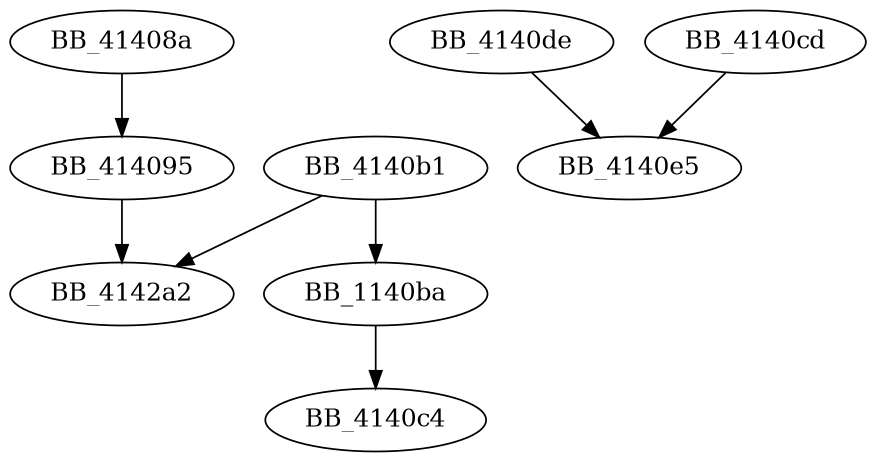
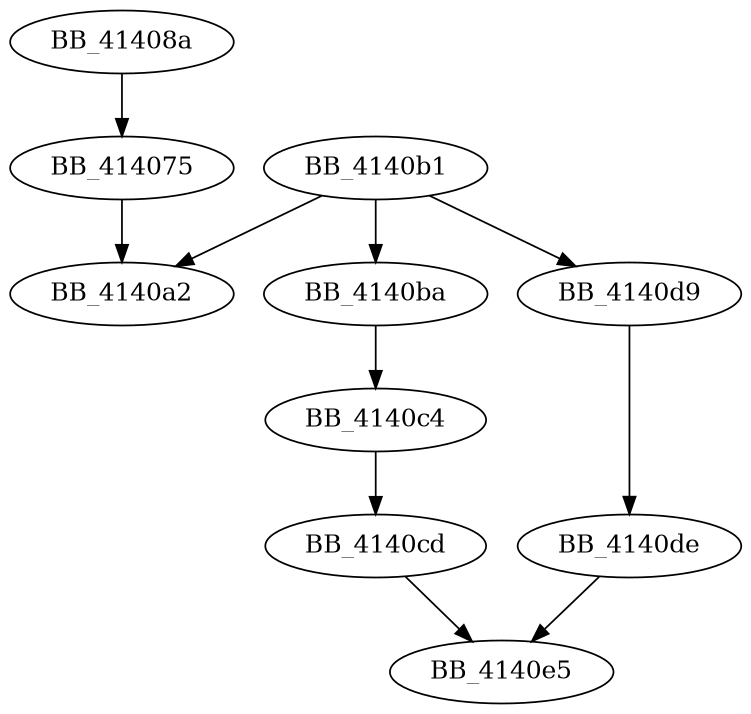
(122, 168) -> (122, 168)
(122, 294) -> (122, 294)
(376, 294) -> (376, 294)
none -> (629, 294)
none -> (376, 474)
